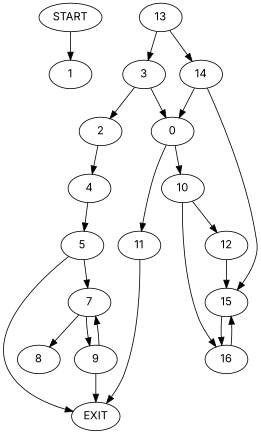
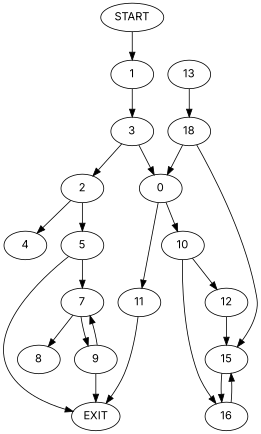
(154, 42) -> (132, 99)
(201, 74) -> (189, 131)
(86, 213) -> (82, 213)
